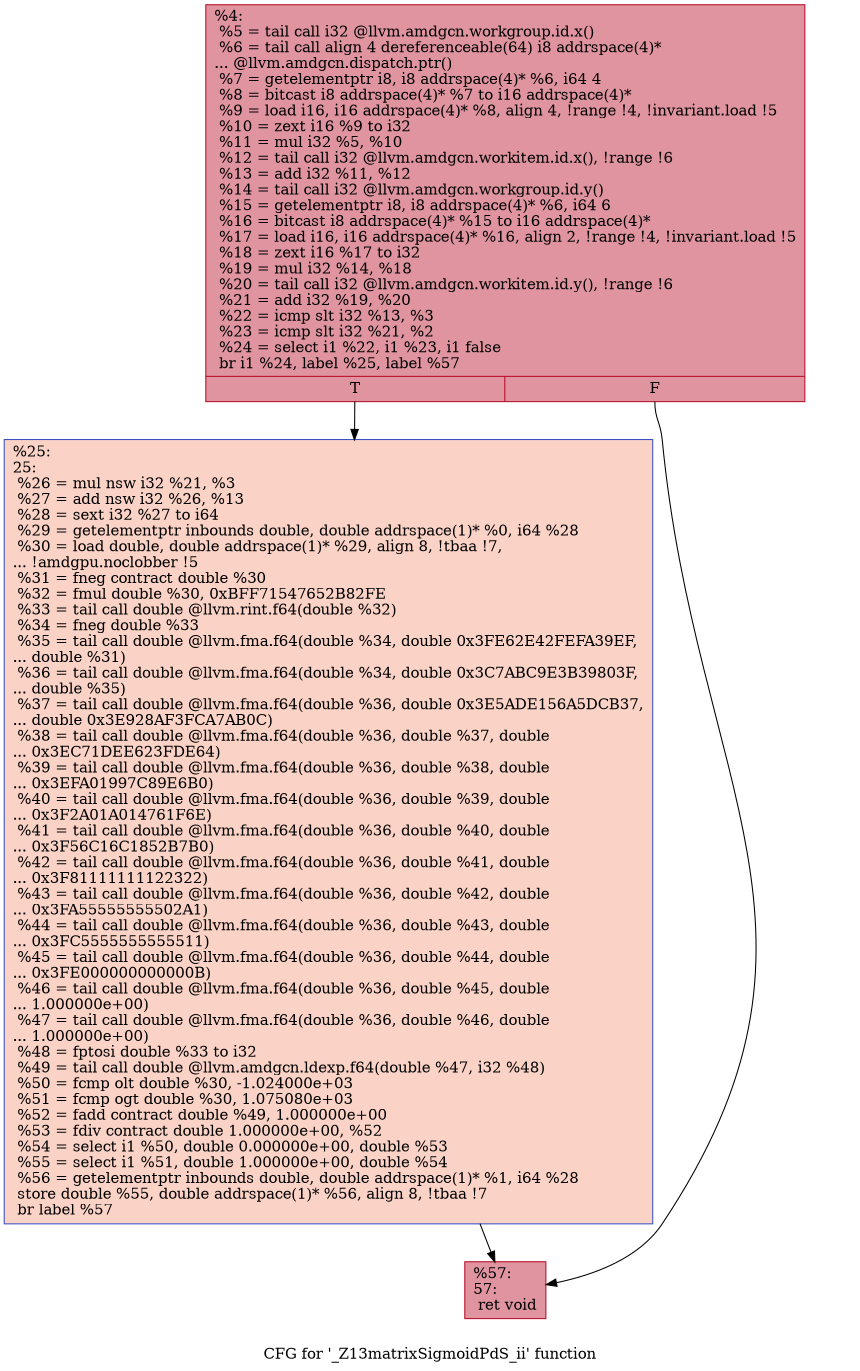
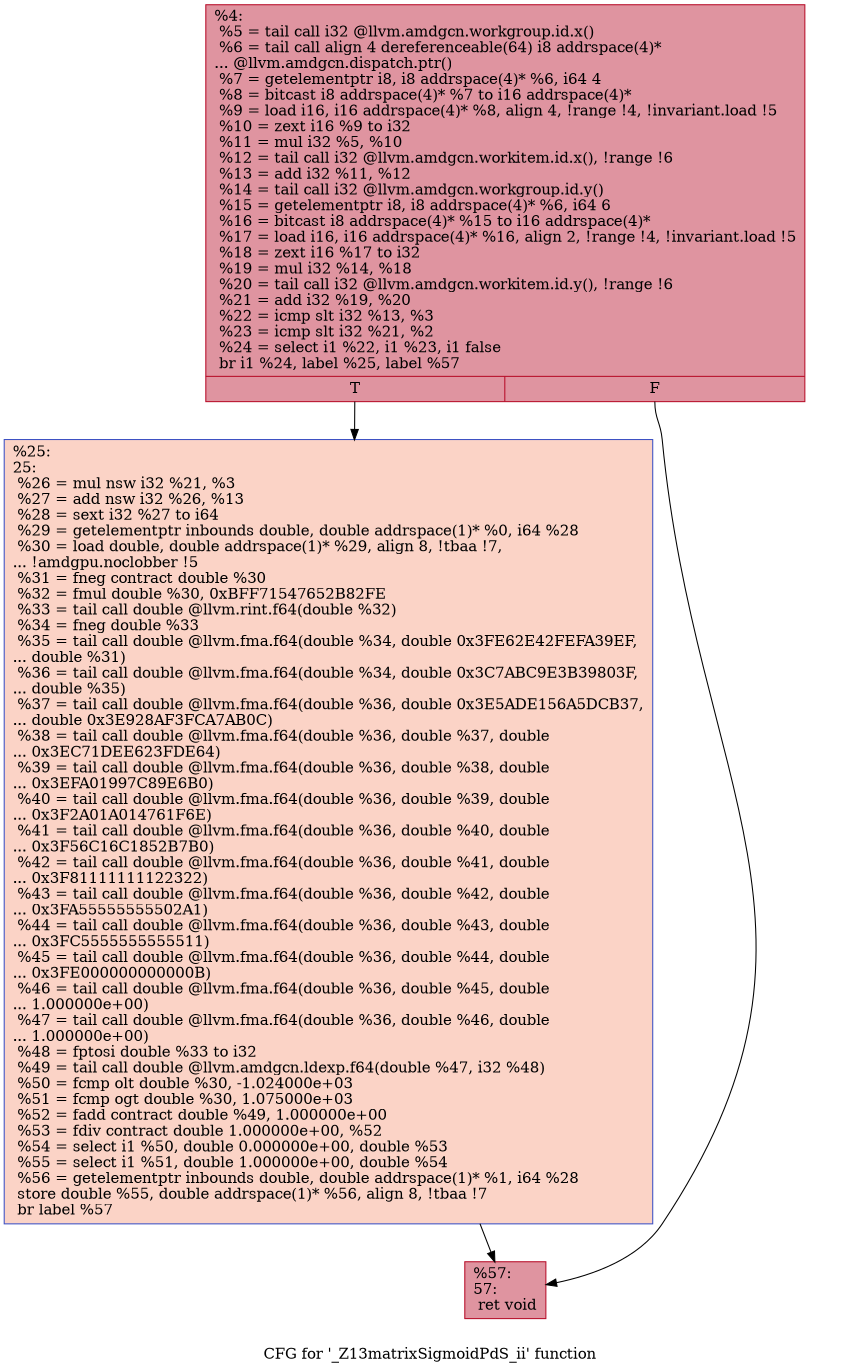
(183, 1100) -> (183, 1100)
